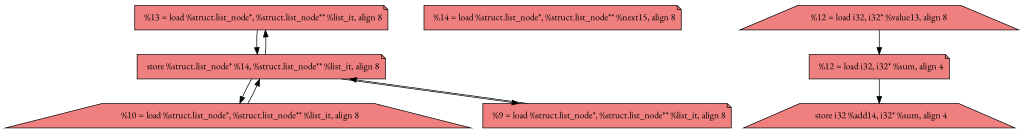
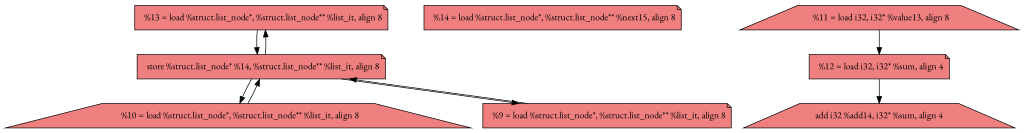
(879, 18) -> (879, 18)
(879, 116) -> (879, 116)
